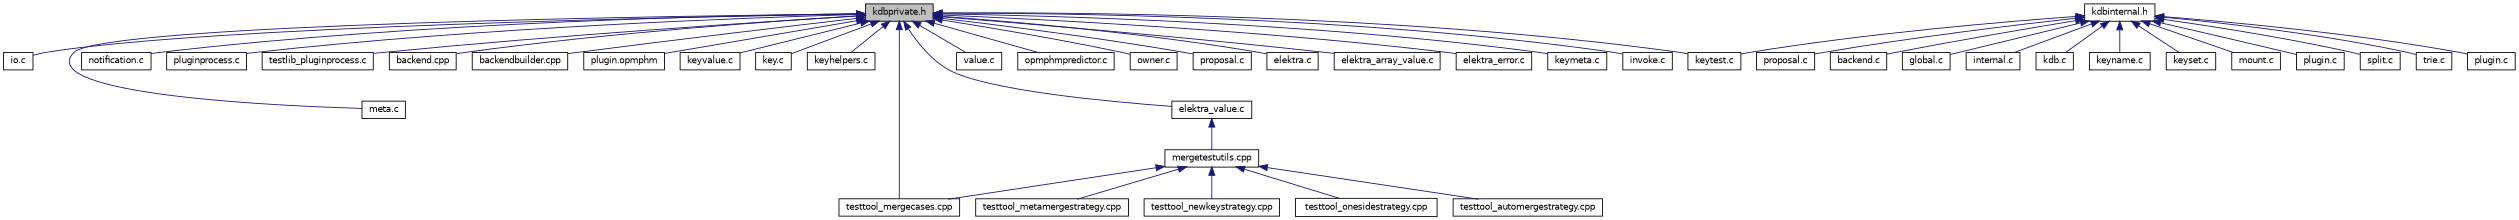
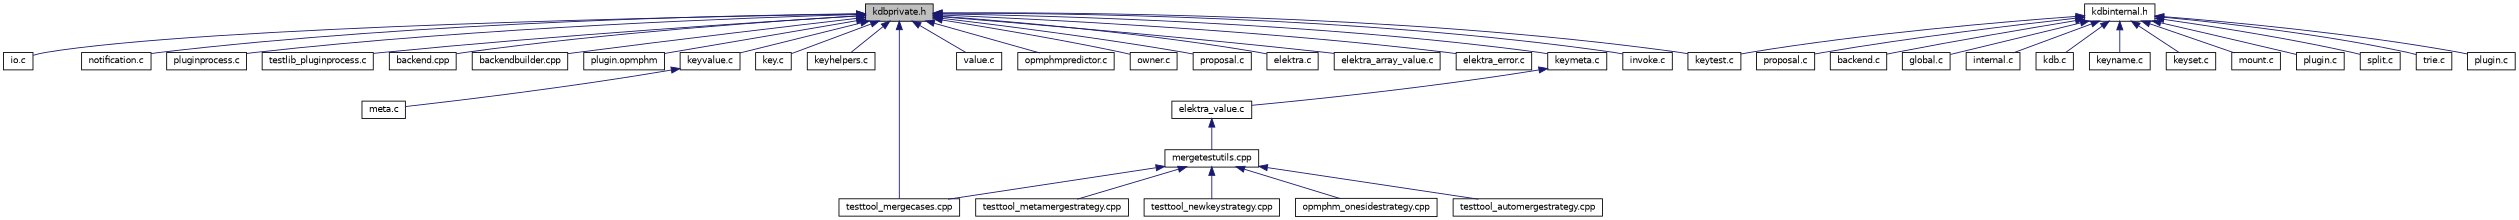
(72, 62) -> (539, 90)
(1030, 91) -> (1396, 90)
(1366, 207) -> (1366, 207)
